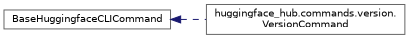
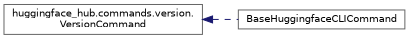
(193, 19) -> (226, 19)
